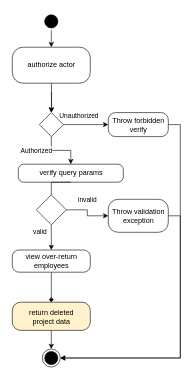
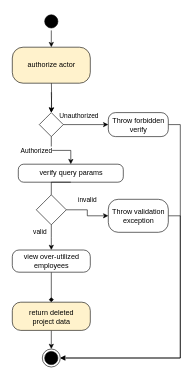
(51, 65) -> (51, 65)
(52, 261) -> (52, 261)
